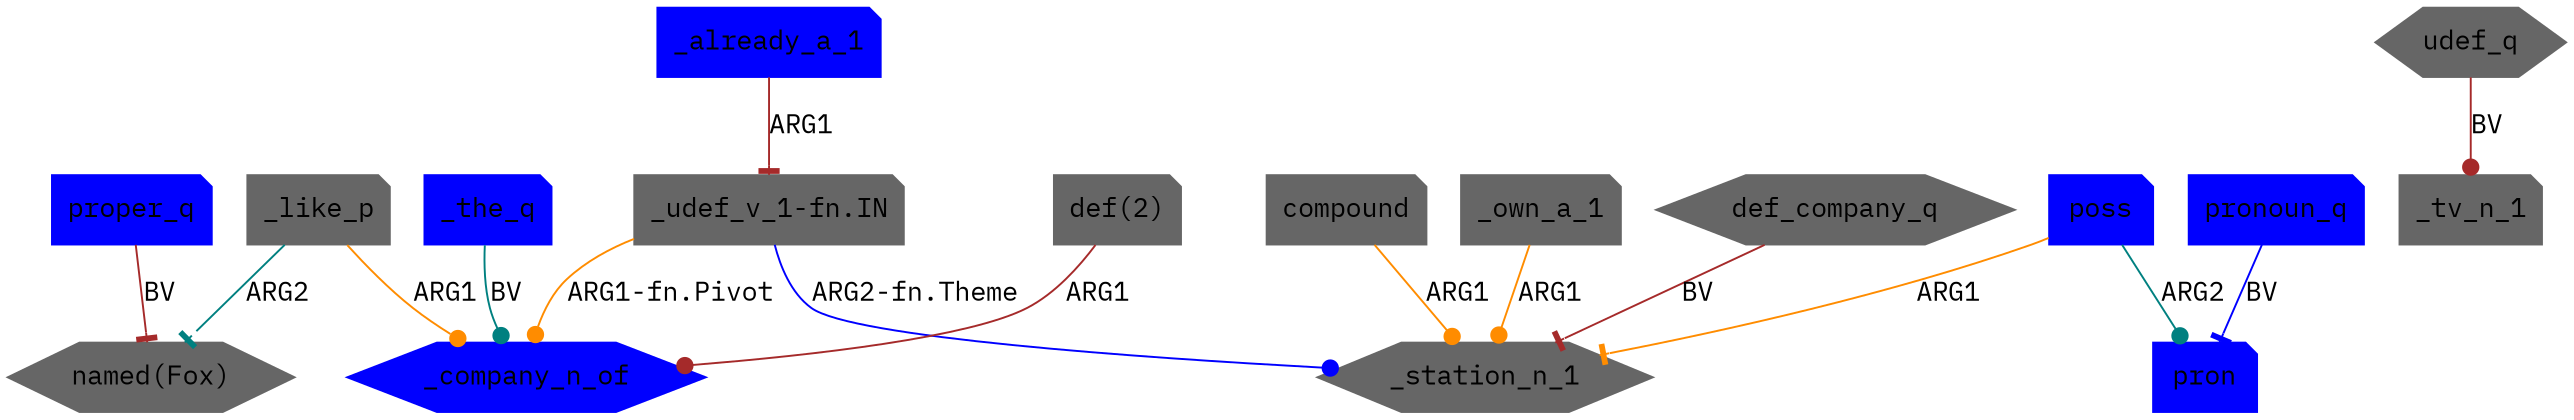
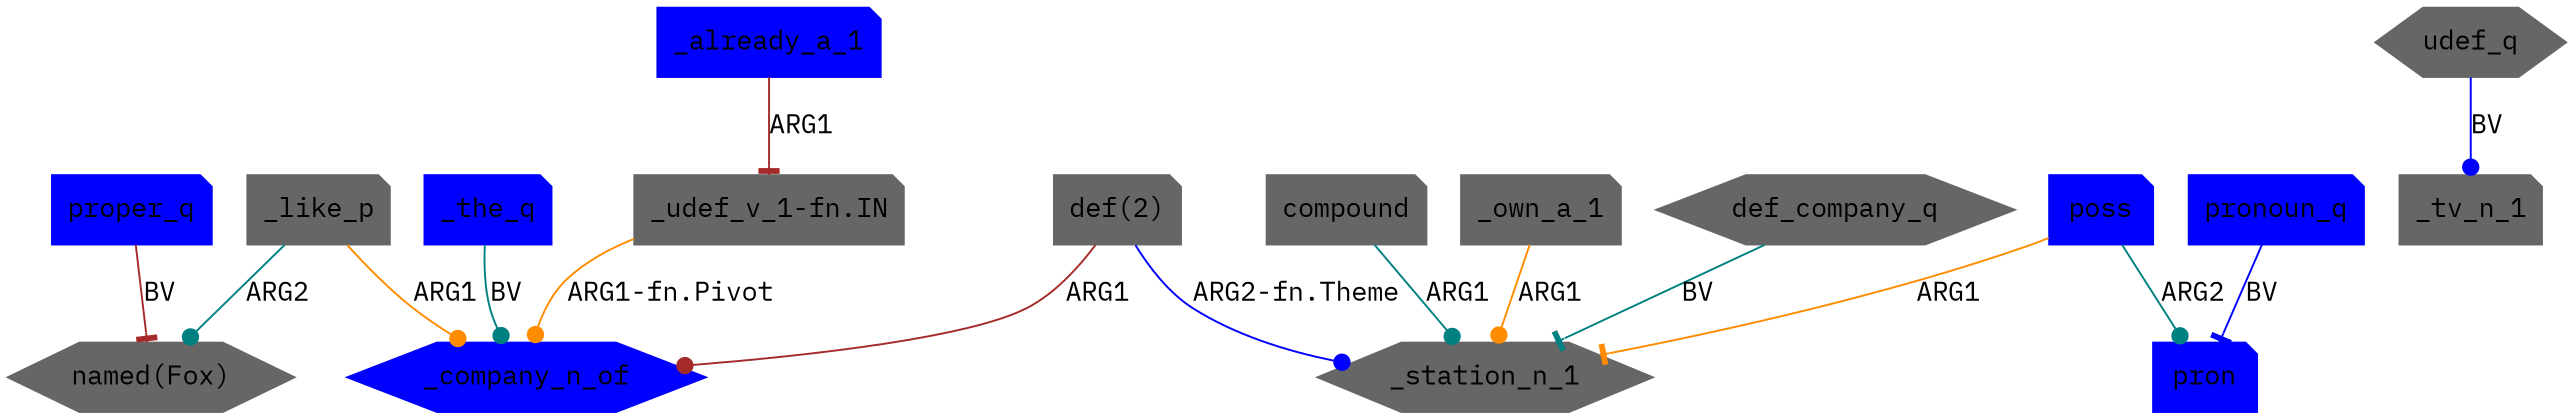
(2471, 118) -> (2471, 118)
(241, 288) -> (241, 288)
(1411, 288) -> (1411, 288)
(1665, 292) -> (1665, 292)
(1028, 346) -> (1221, 324)
